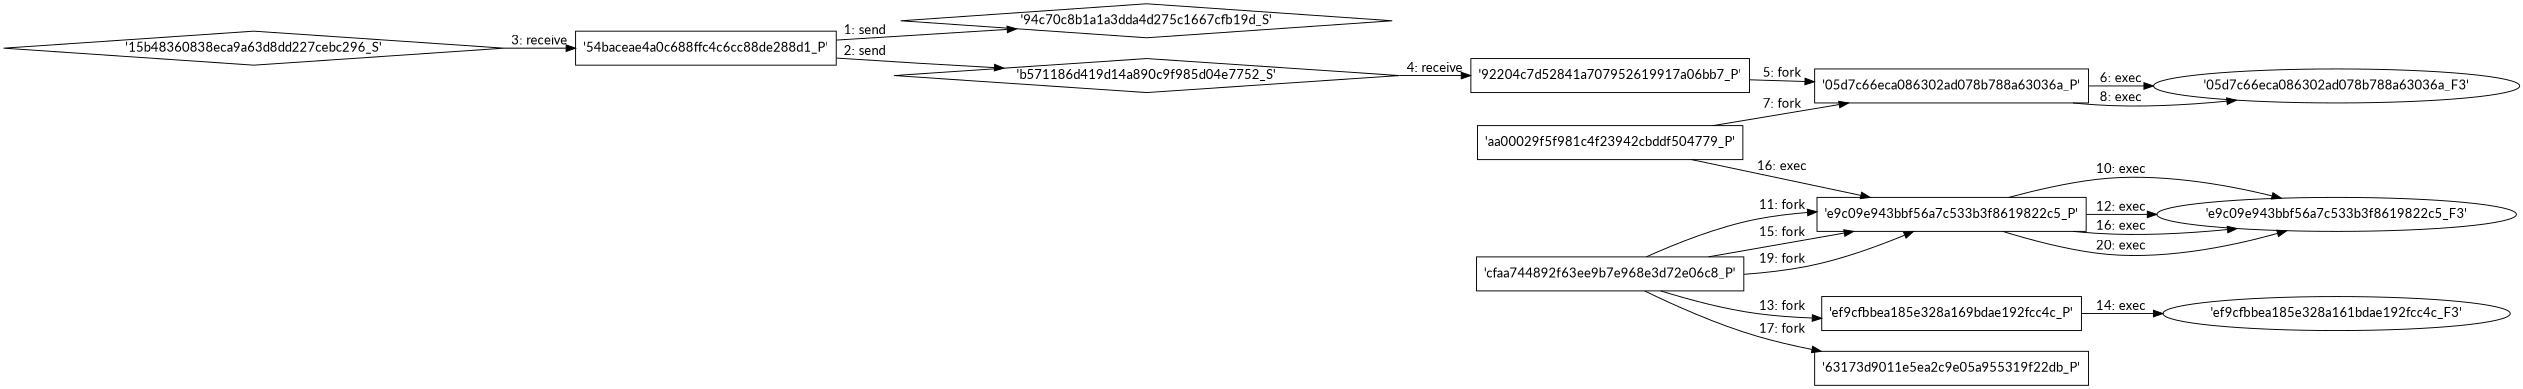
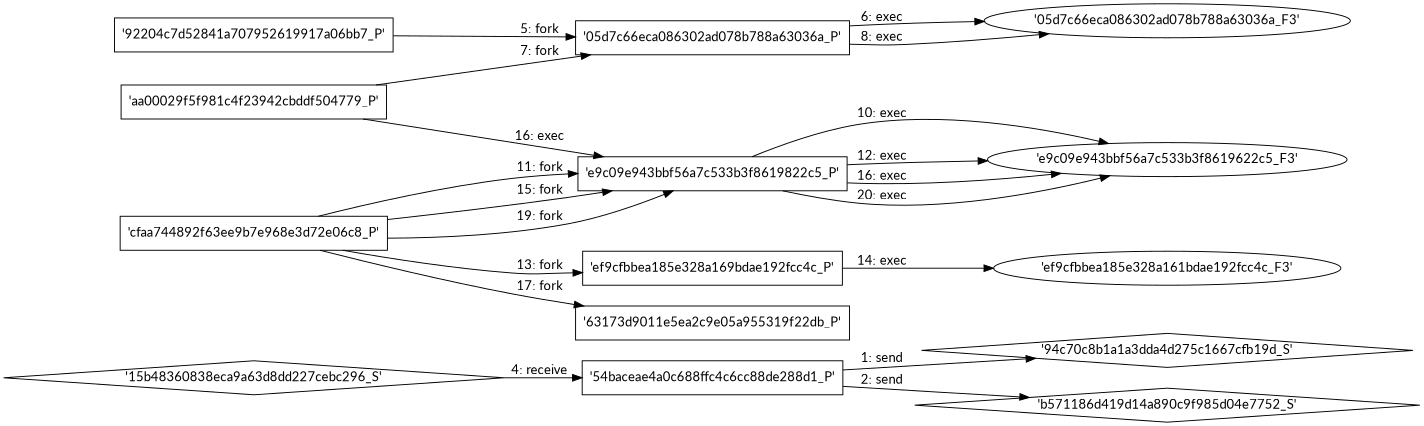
(540, 41) -> (540, 371)
(1430, 76) -> none
(2337, 214) -> (1167, 160)
